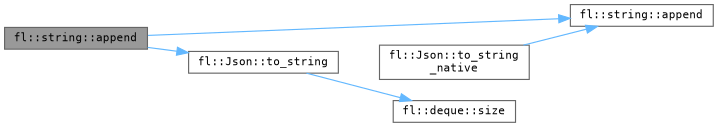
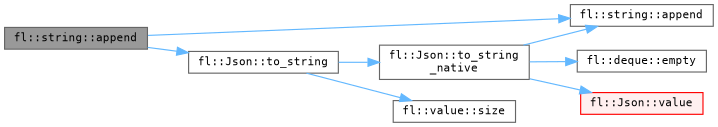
none -> (642, 61)
none -> (353, 62)
none -> (642, 103)
(454, 111) -> (454, 111)
